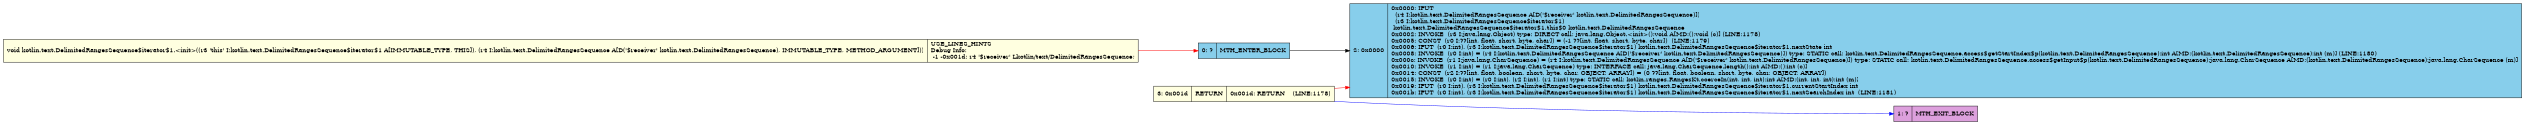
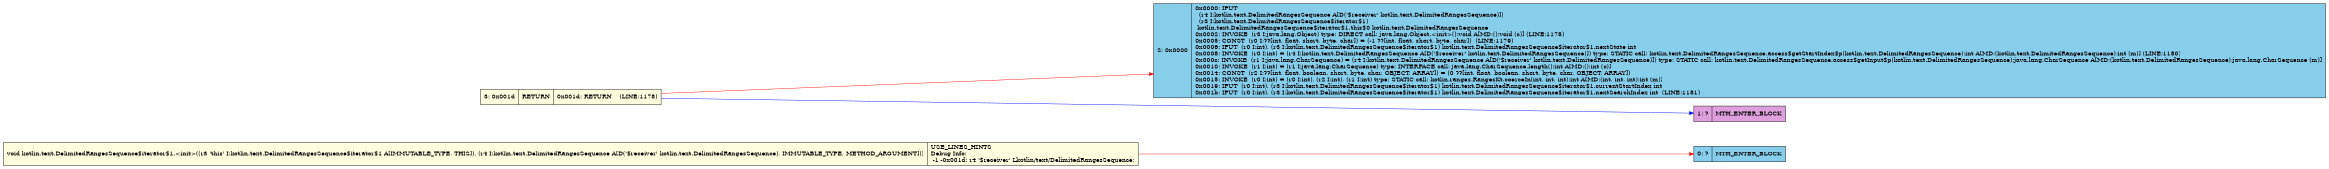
(1318, 51) -> none
(1945, 114) -> (1749, 114)
